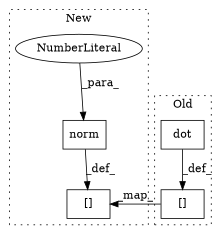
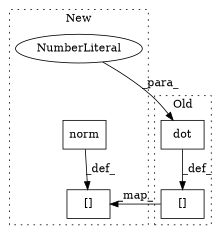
(81, 88) -> (138, 85)
